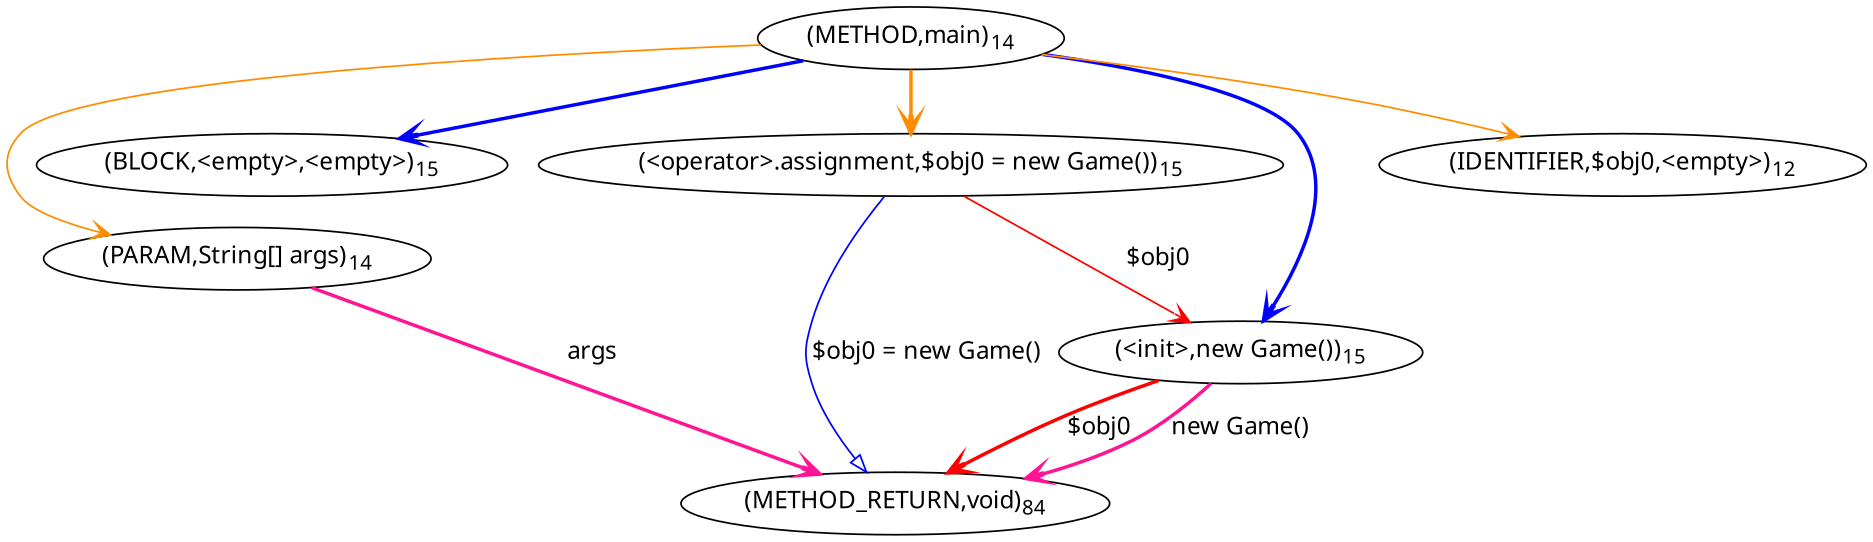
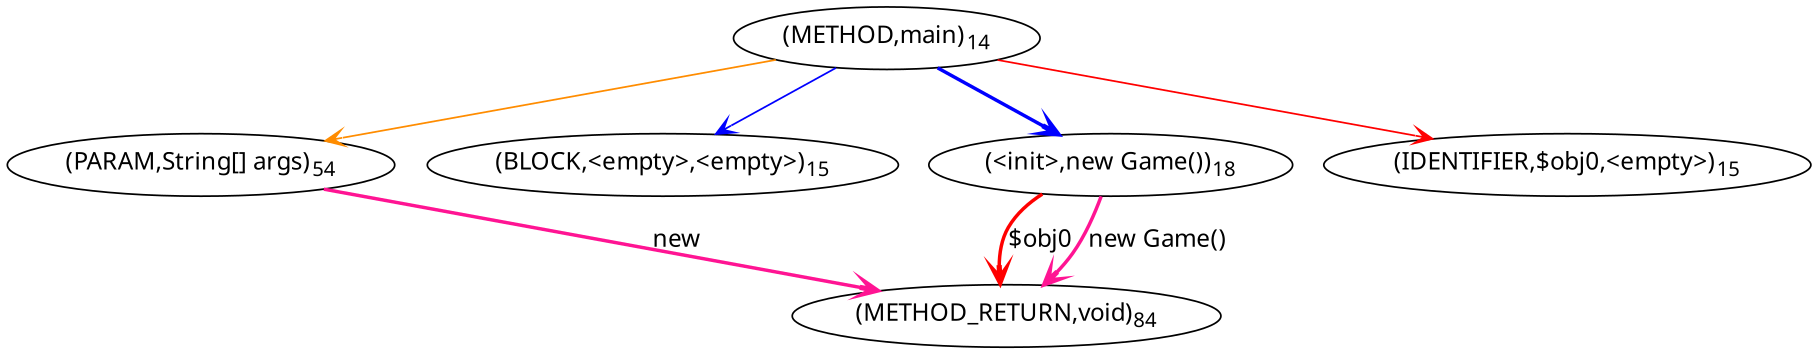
(1273, 87) -> (1206, 98)
(610, 98) -> (784, 97)
(1784, 162) -> (1729, 162)
(911, 165) -> none
(361, 256) -> (324, 162)
(1355, 350) -> (1224, 162)
(592, 352) -> (677, 240)
